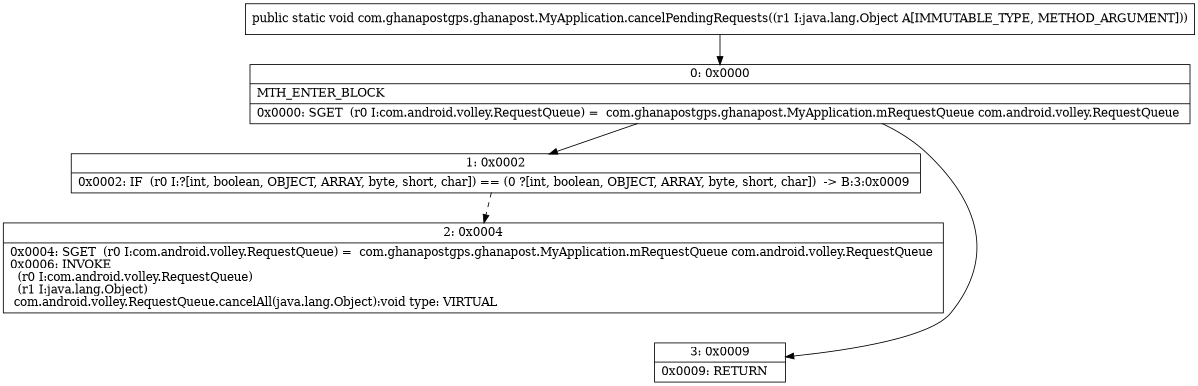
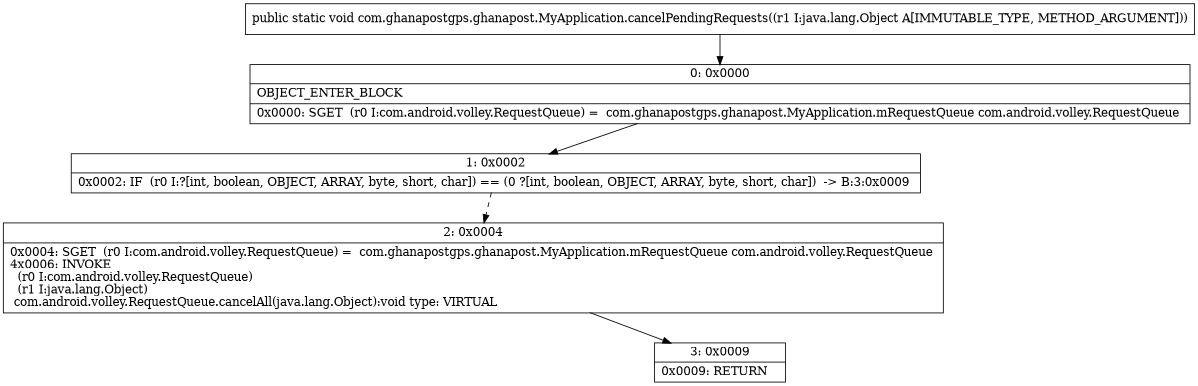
(321, 93) -> (330, 93)
(65, 265) -> (65, 265)
(969, 283) -> (627, 326)
